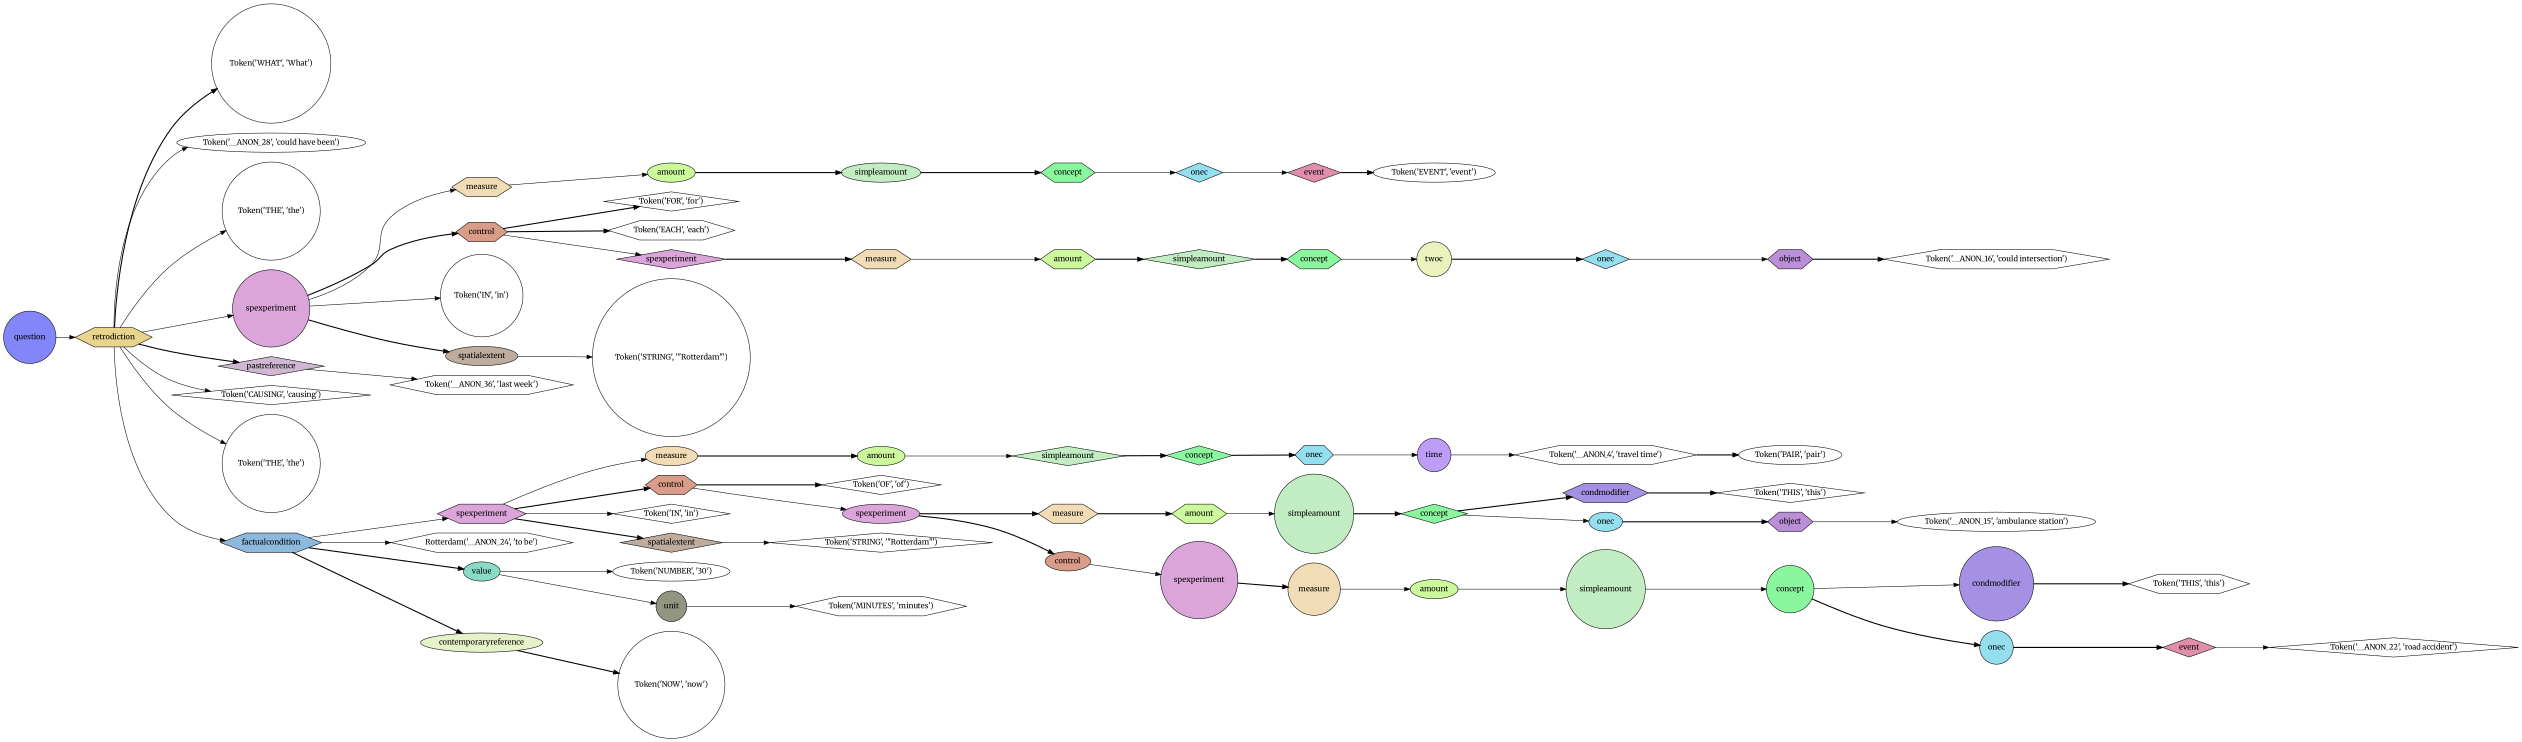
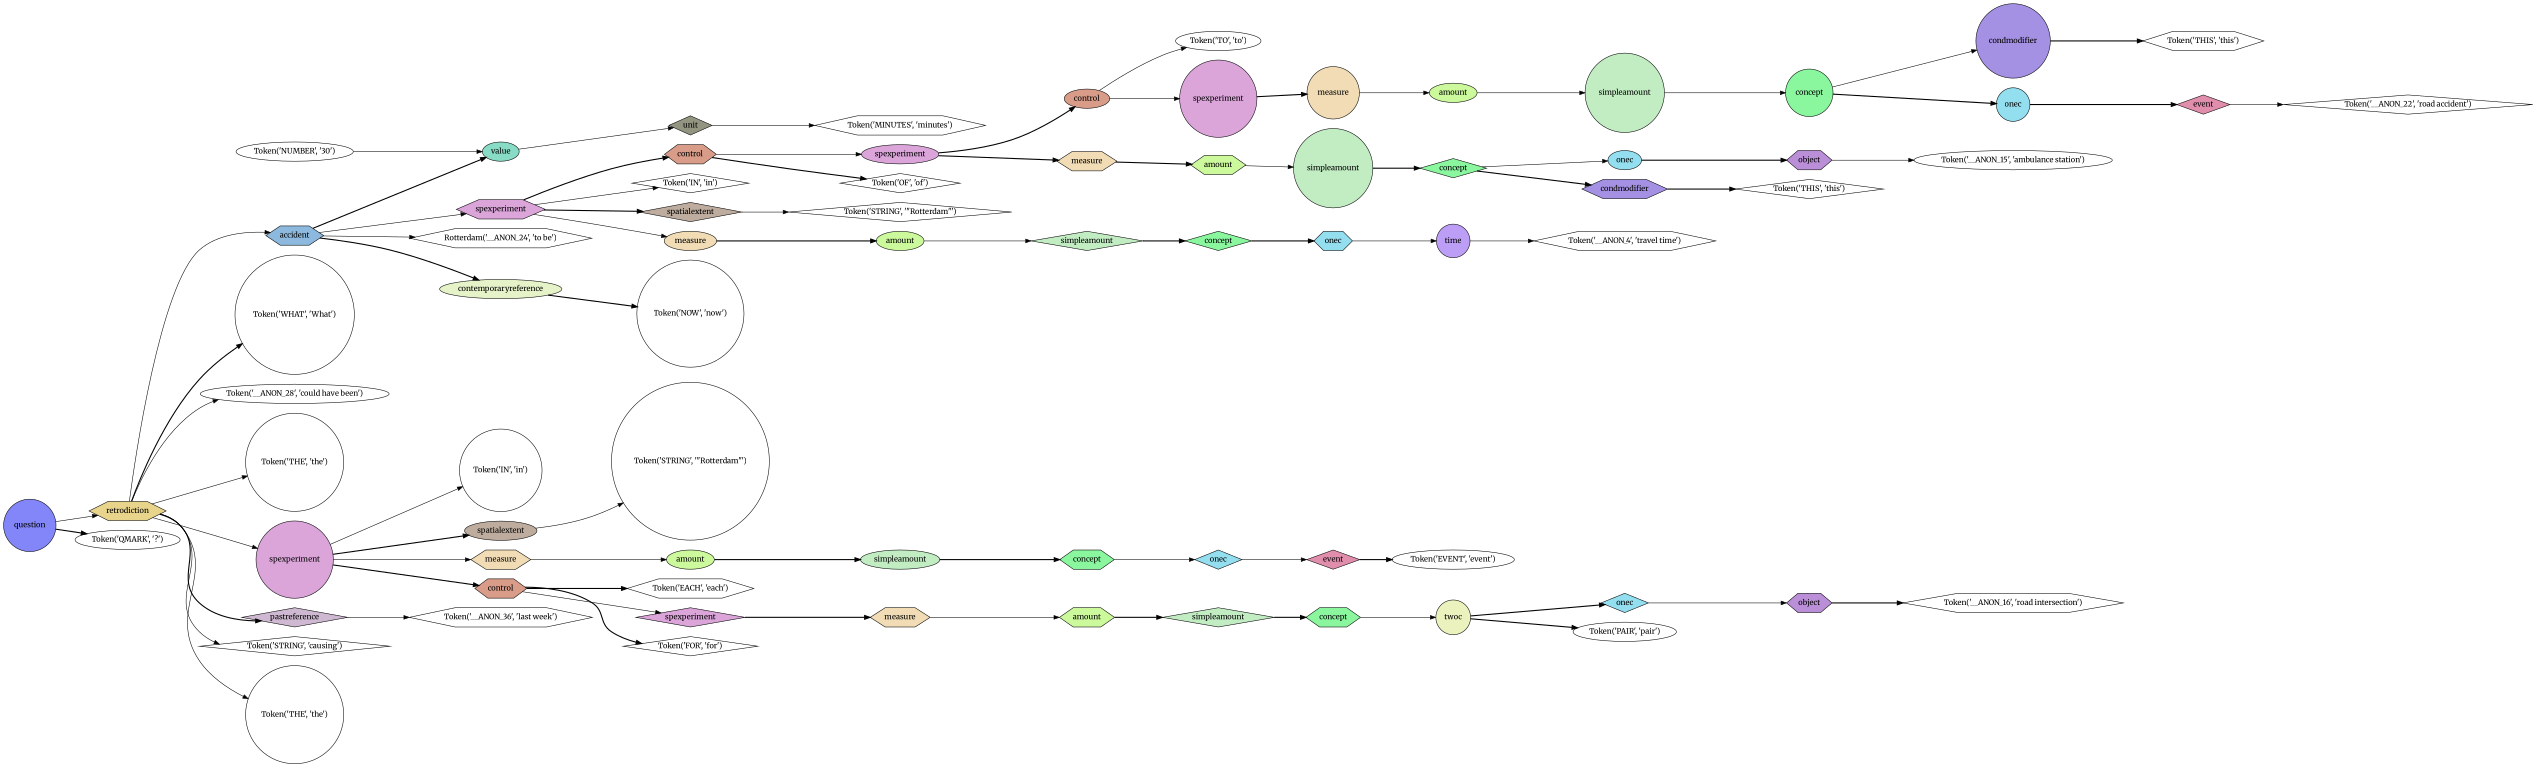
none -> (1218, 41)
(1996, 259) -> (2013, 603)
(271, 395) -> (295, 646)
(1715, 455) -> (1521, 623)
none -> (128, 540)
(271, 543) -> (295, 236)
(554, 572) -> (415, 152)
(671, 606) -> (690, 125)
